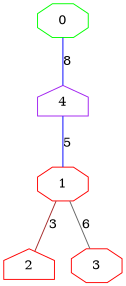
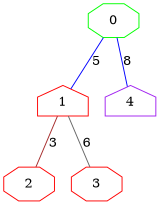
(63, 142) -> (87, 63)
(63, 184) -> (63, 102)
(29, 266) -> (29, 184)
